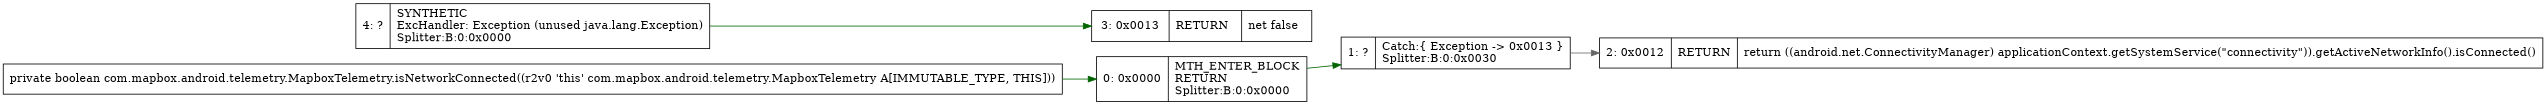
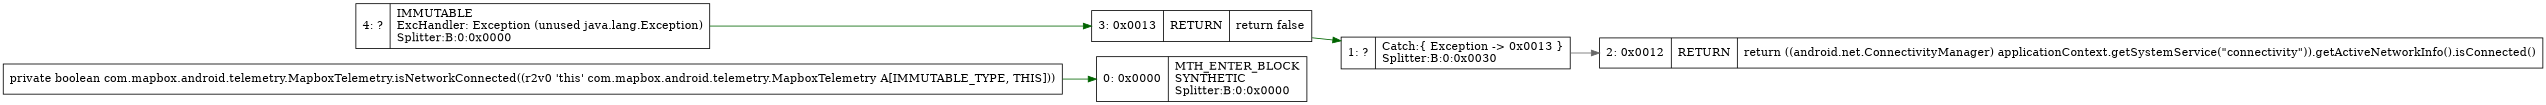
(433, 13) -> (435, 13)
(1273, 26) -> (1271, 26)
(1320, 67) -> (1323, 39)
(1201, 79) -> (1211, 79)
